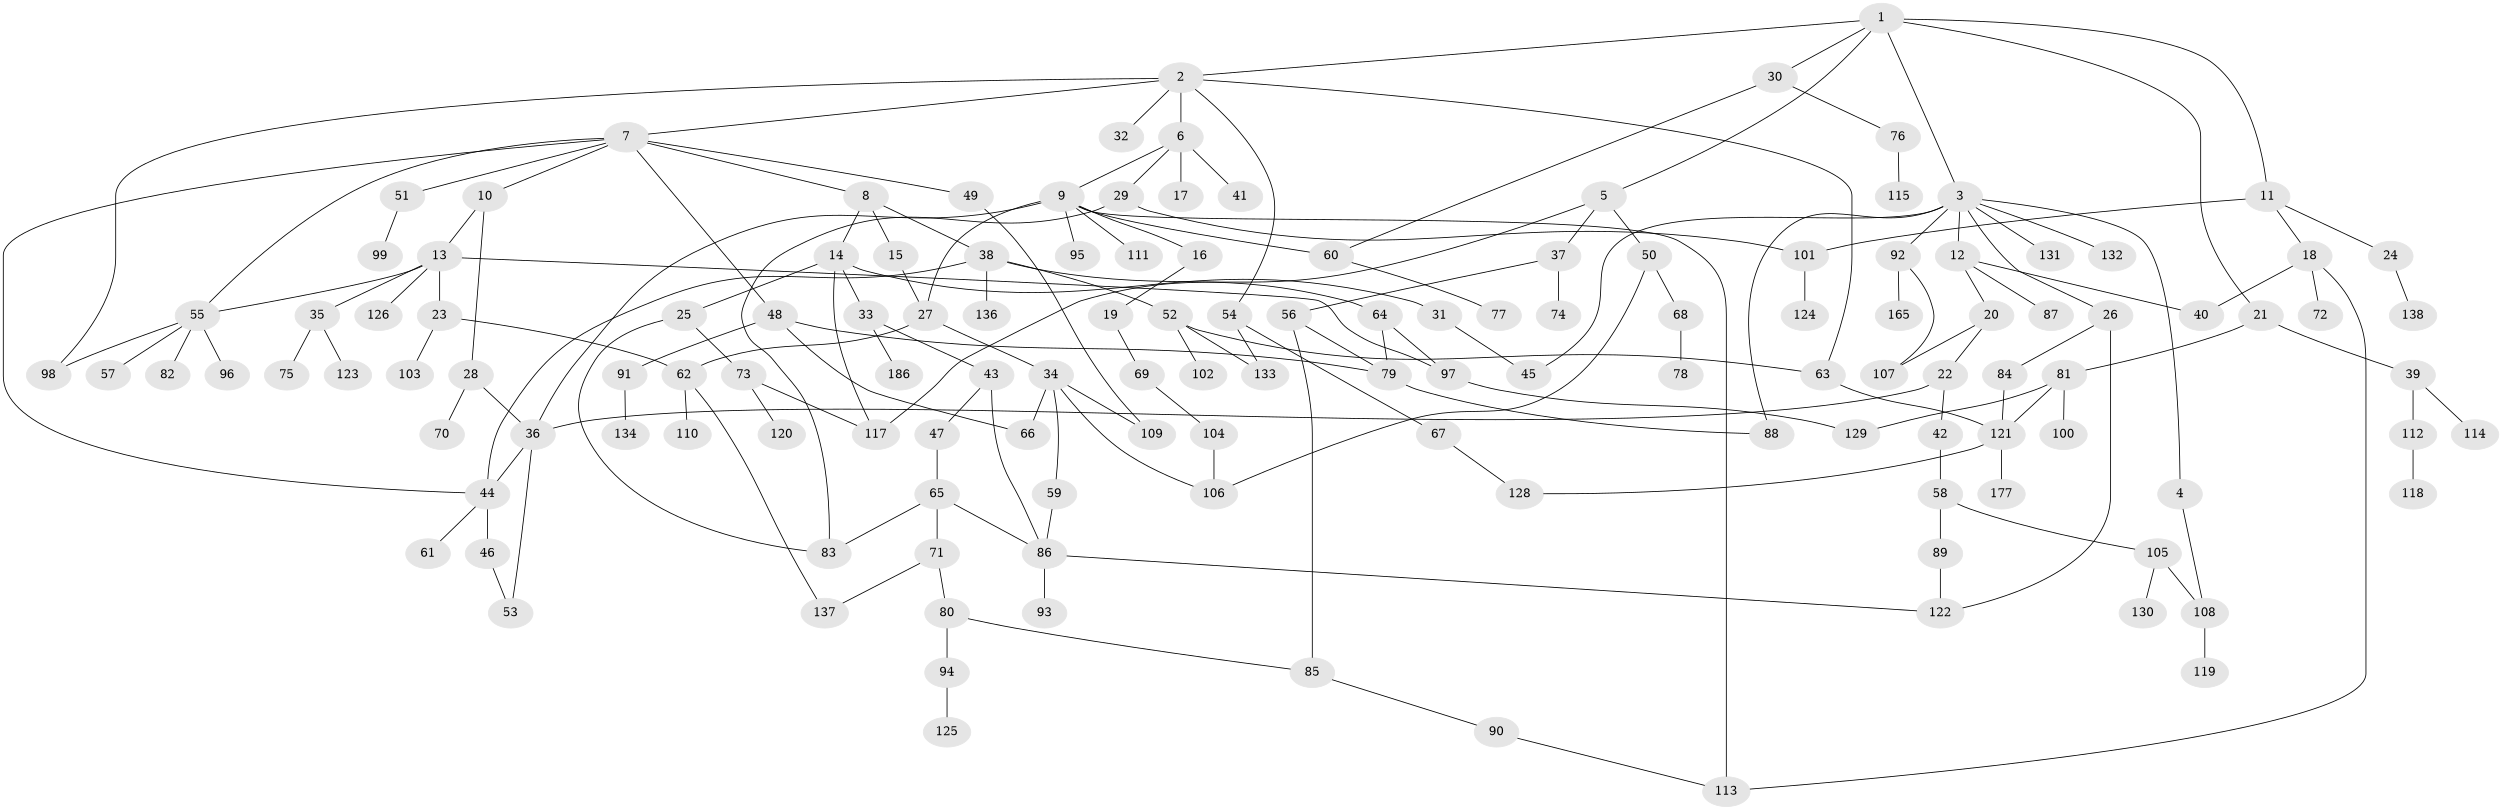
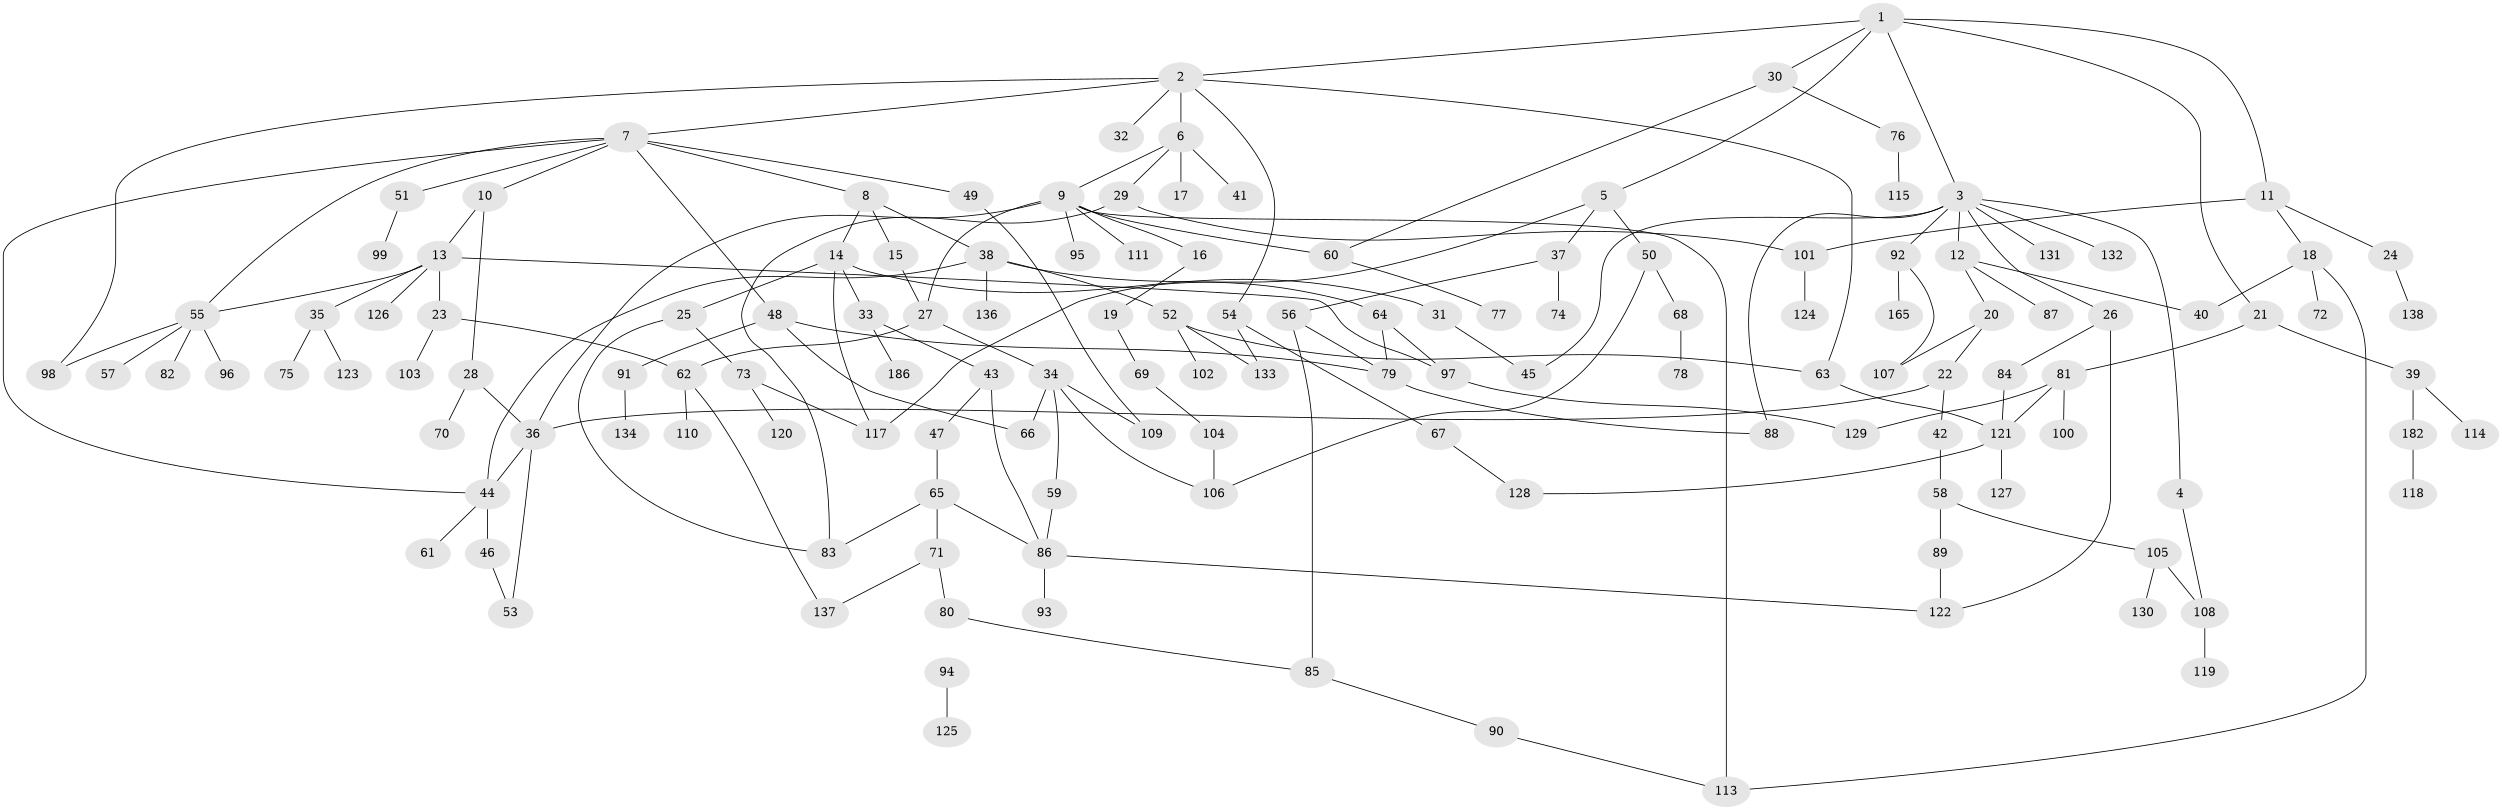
(2413, 435) -> (2413, 435)
(2002, 494) -> (2002, 494)
(947, 643) -> none
